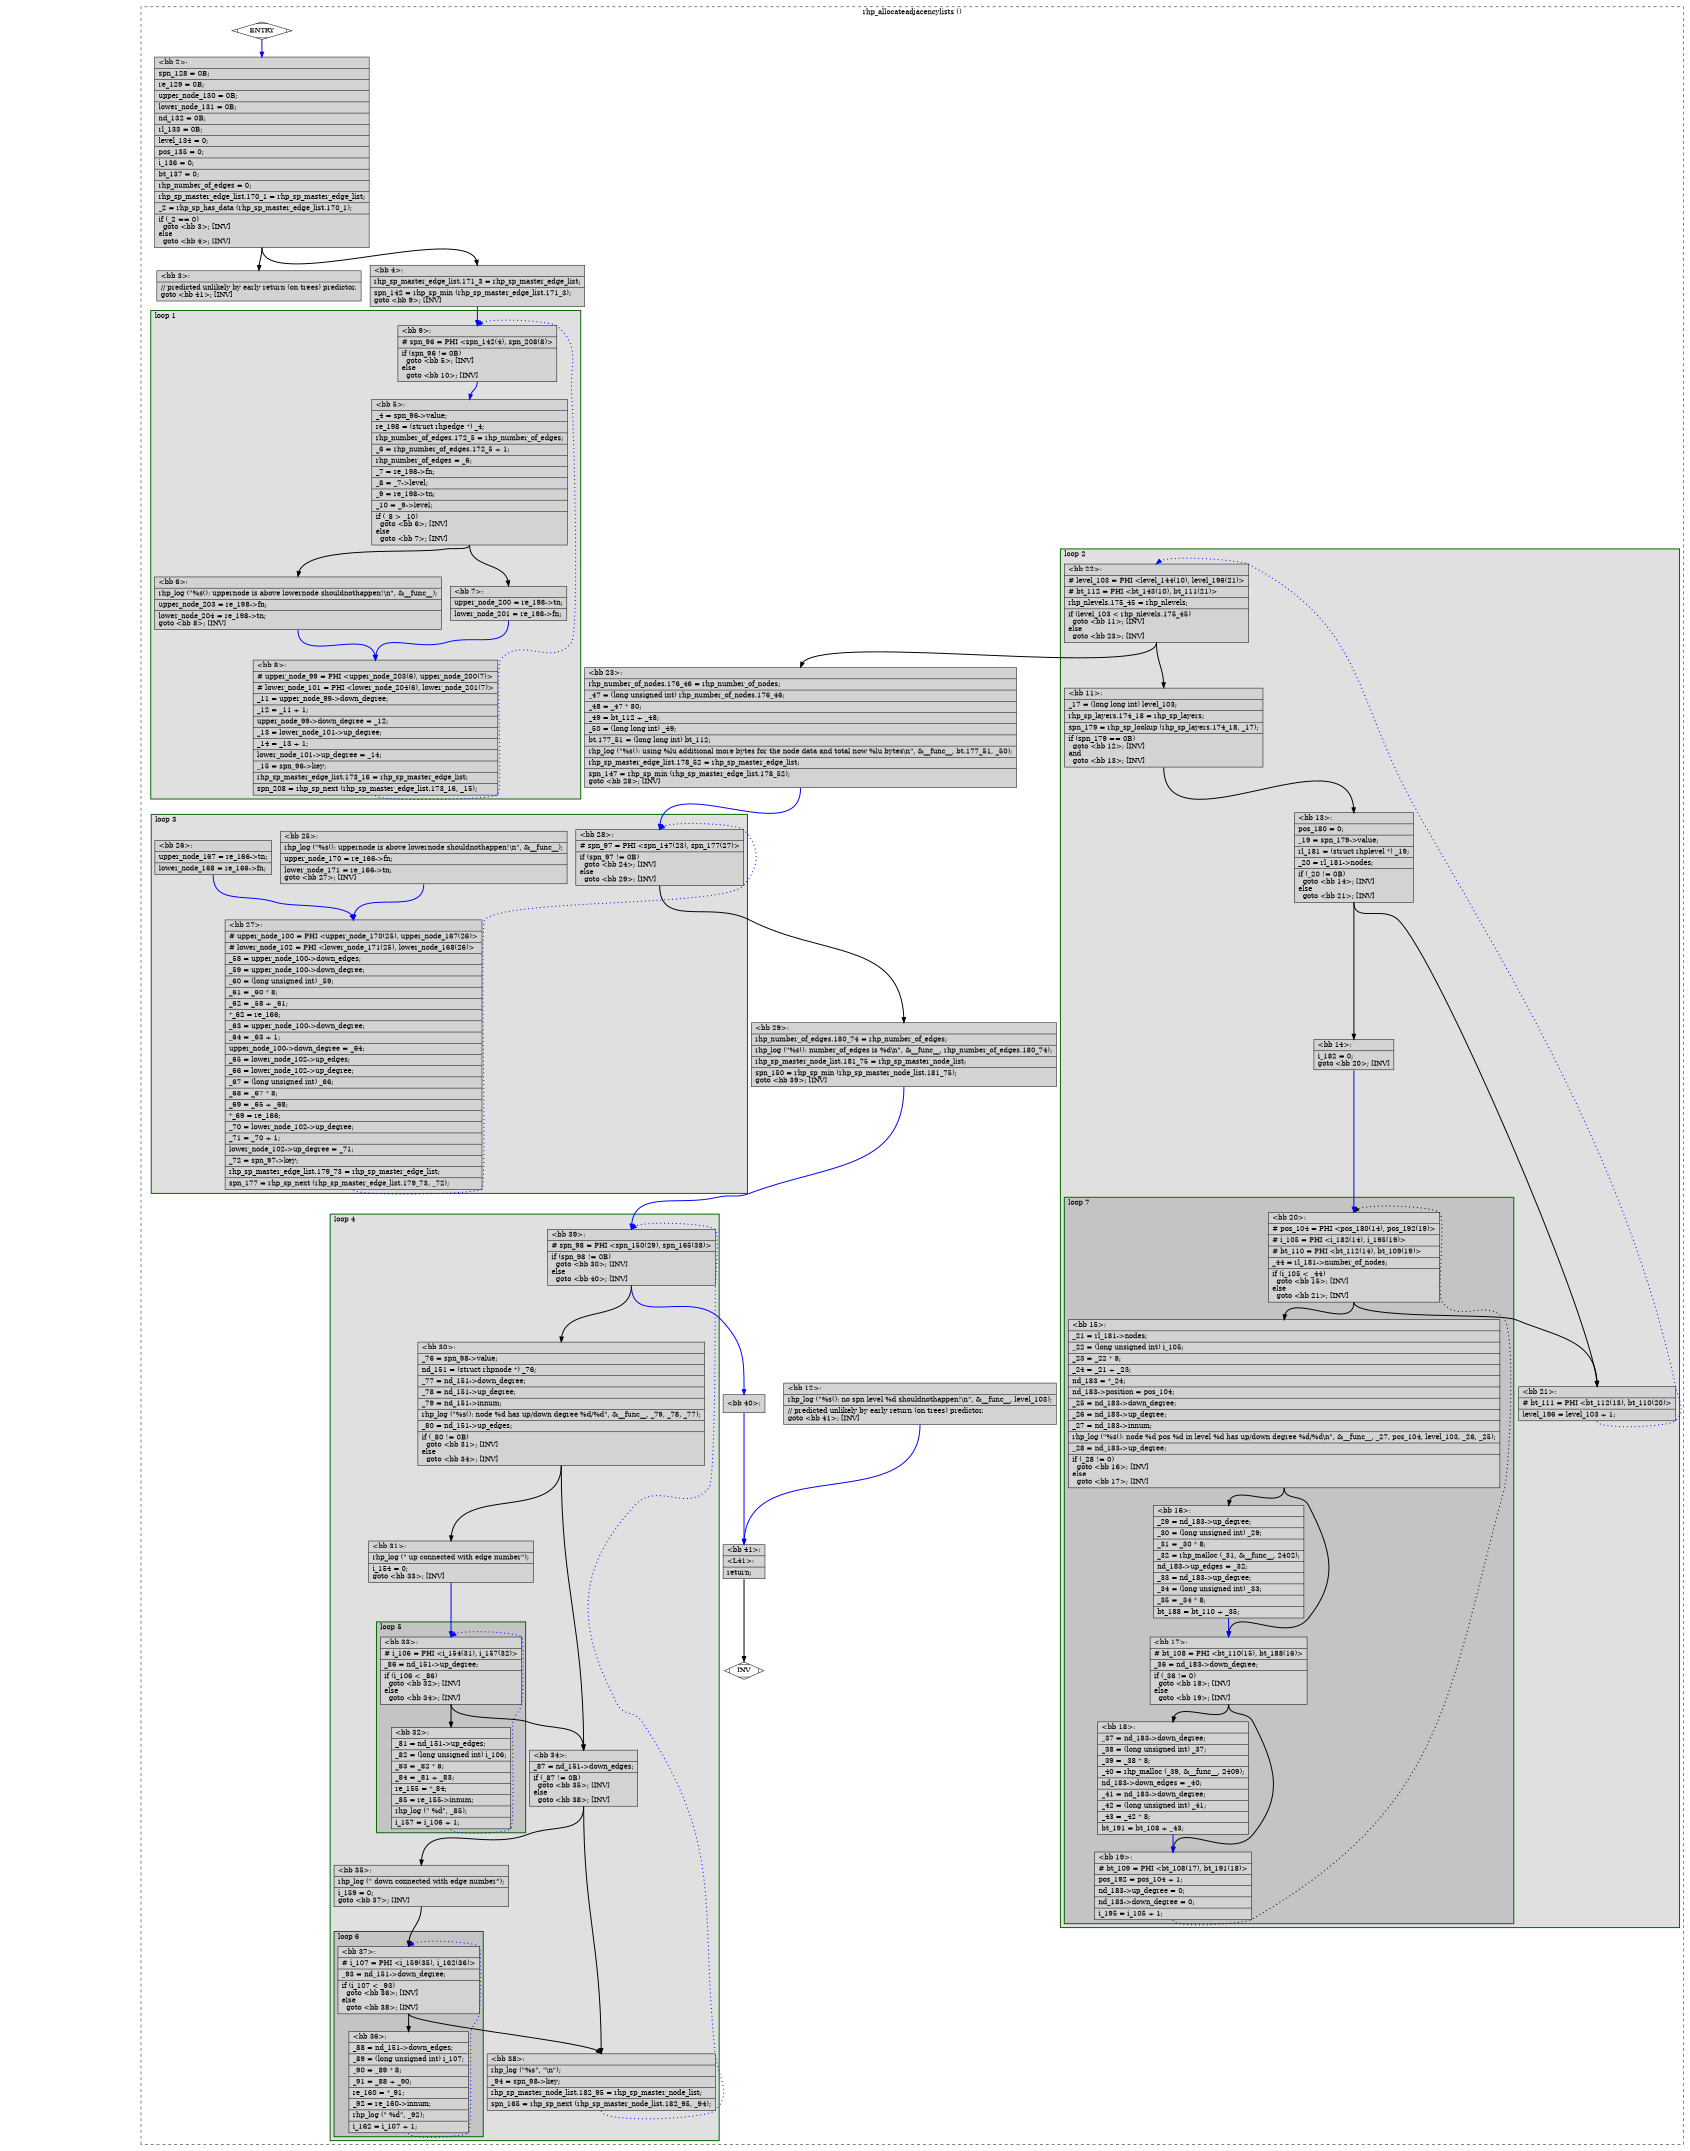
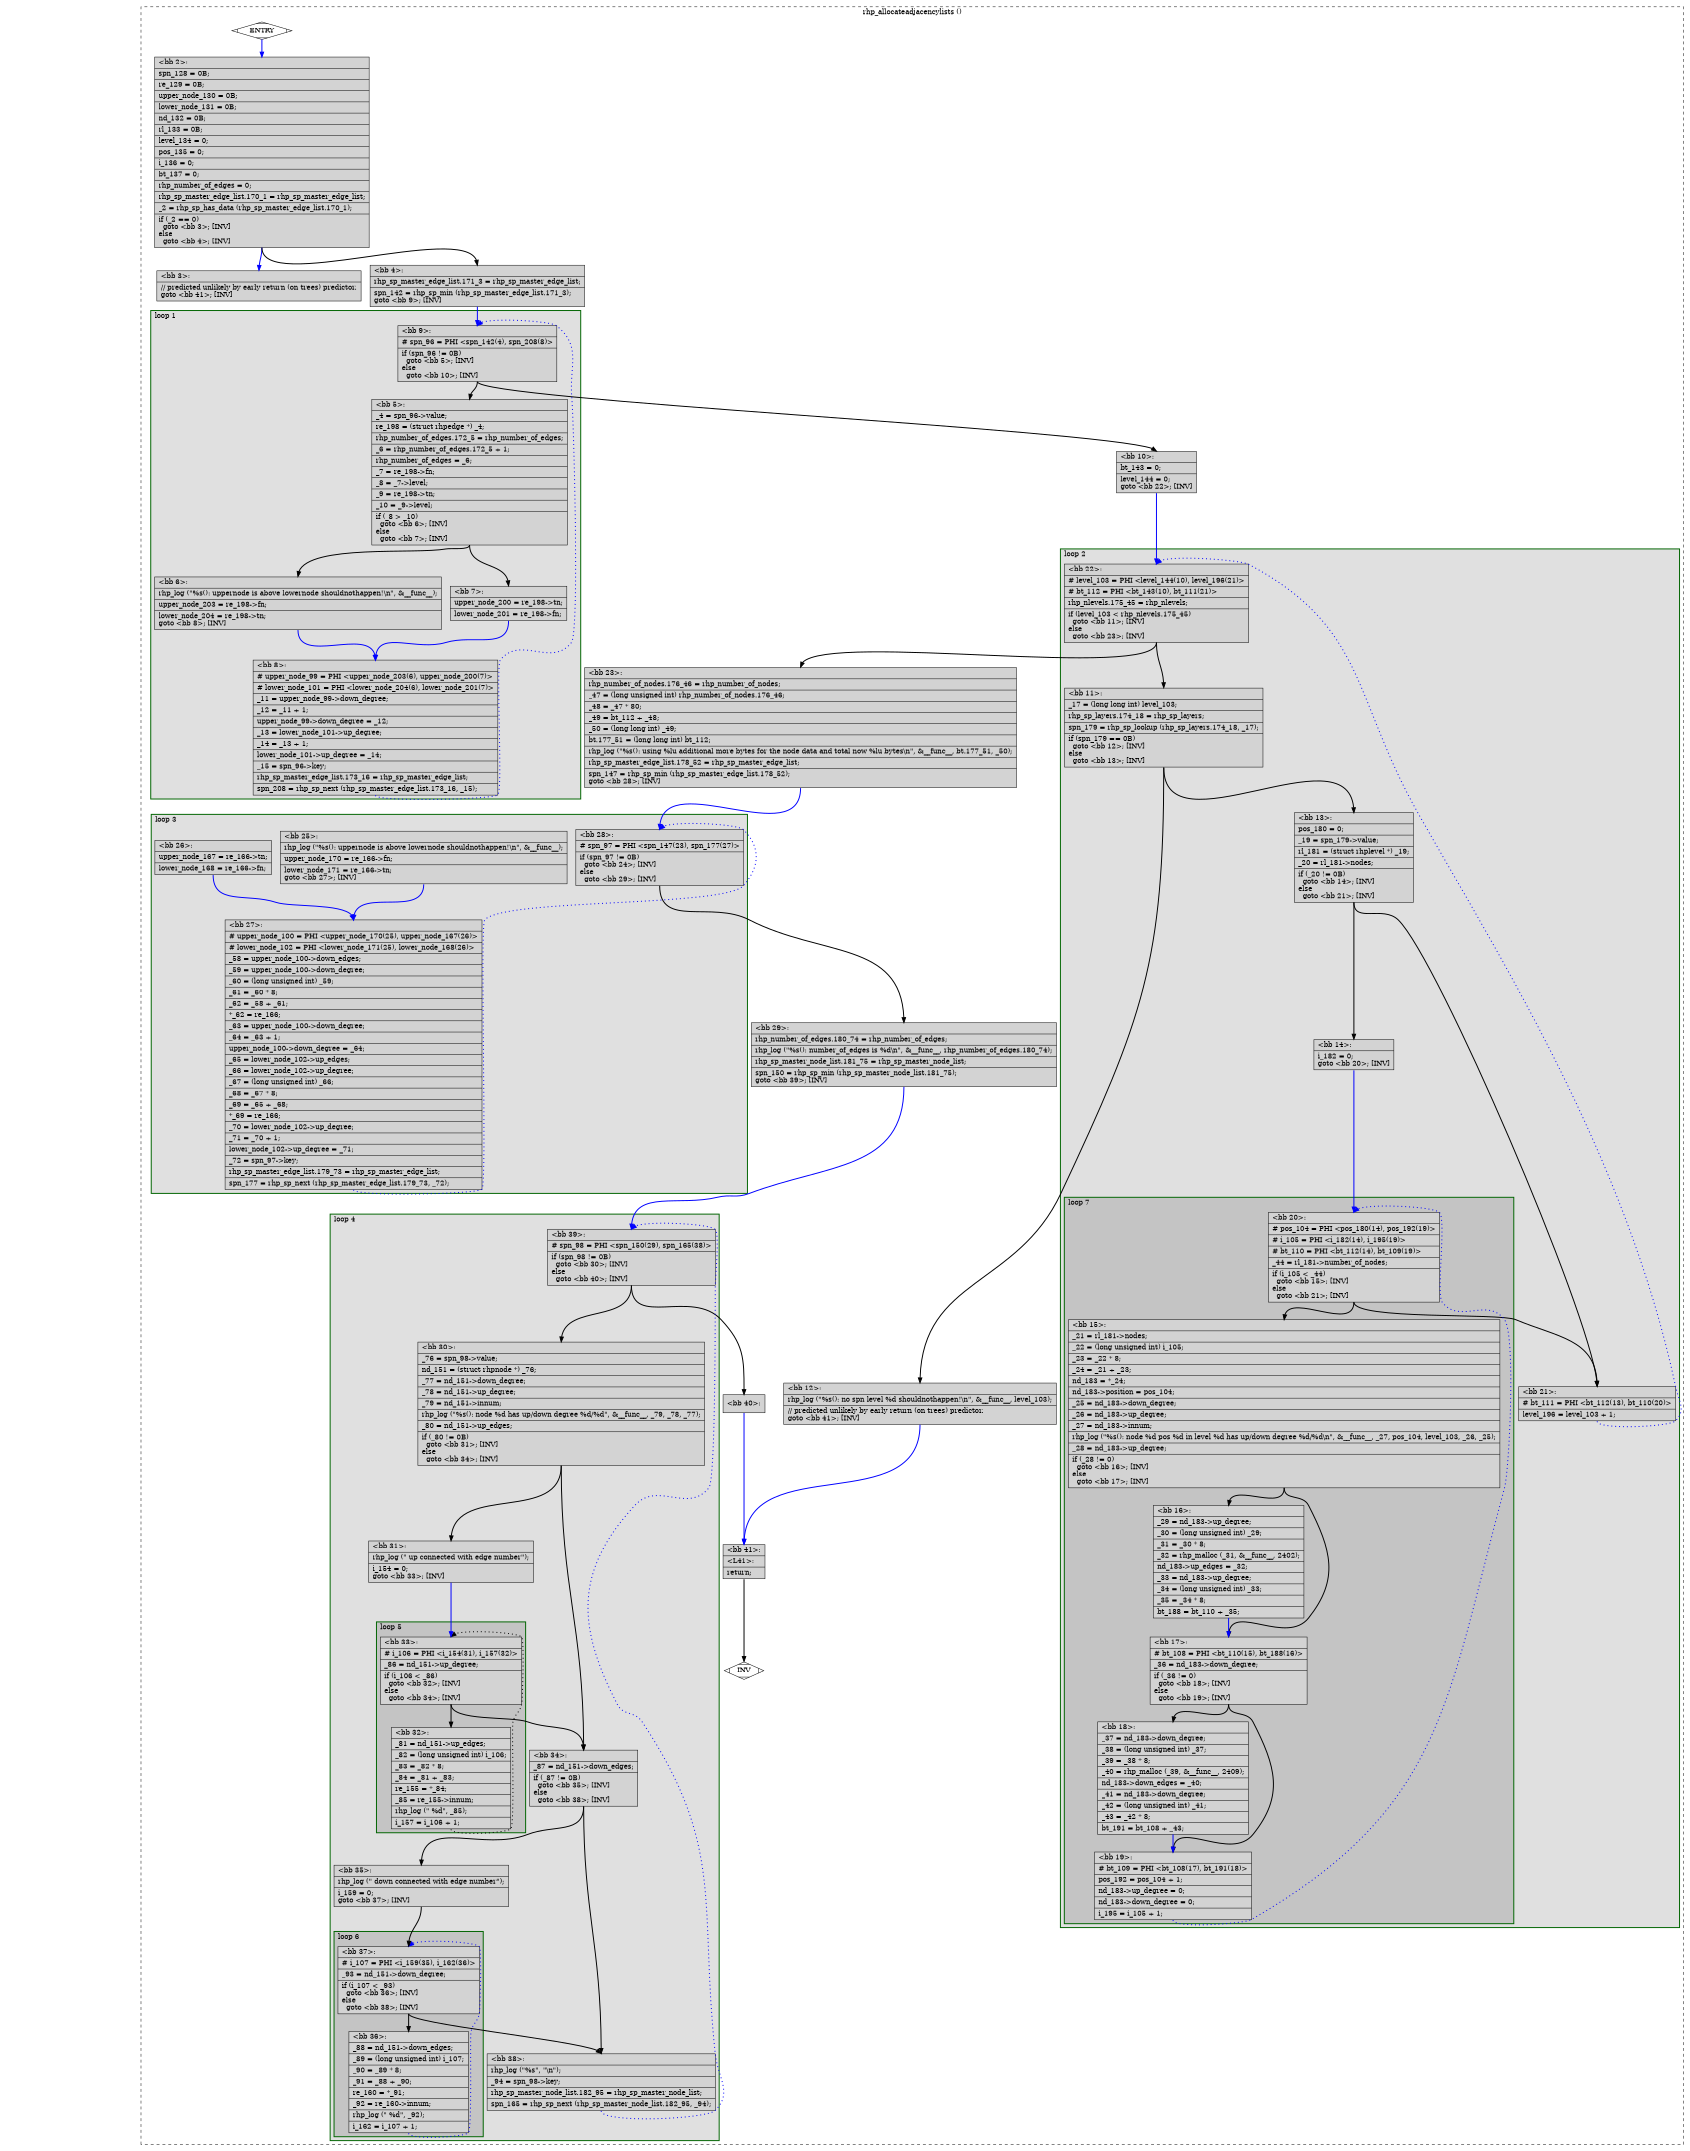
(261, 257) -> (261, 257)
(475, 389) -> (475, 389)
none -> (1156, 472)
(1075, 754) -> (1076, 754)
none -> (1103, 1101)
(709, 1311) -> (709, 1311)
(1481, 1580) -> (1481, 1580)
(513, 1729) -> (513, 1729)
